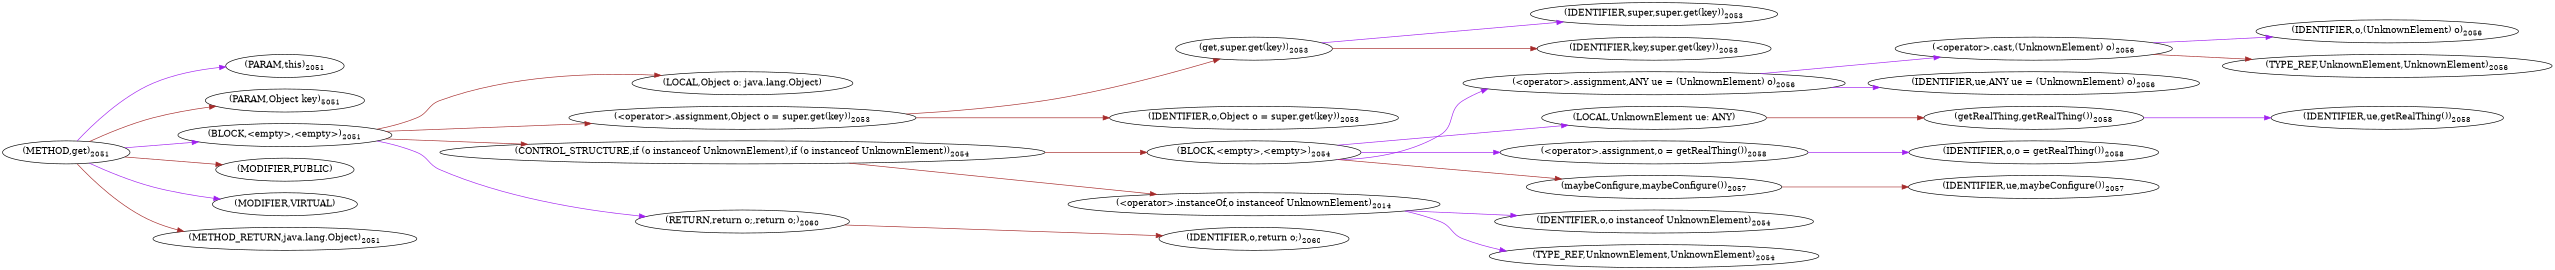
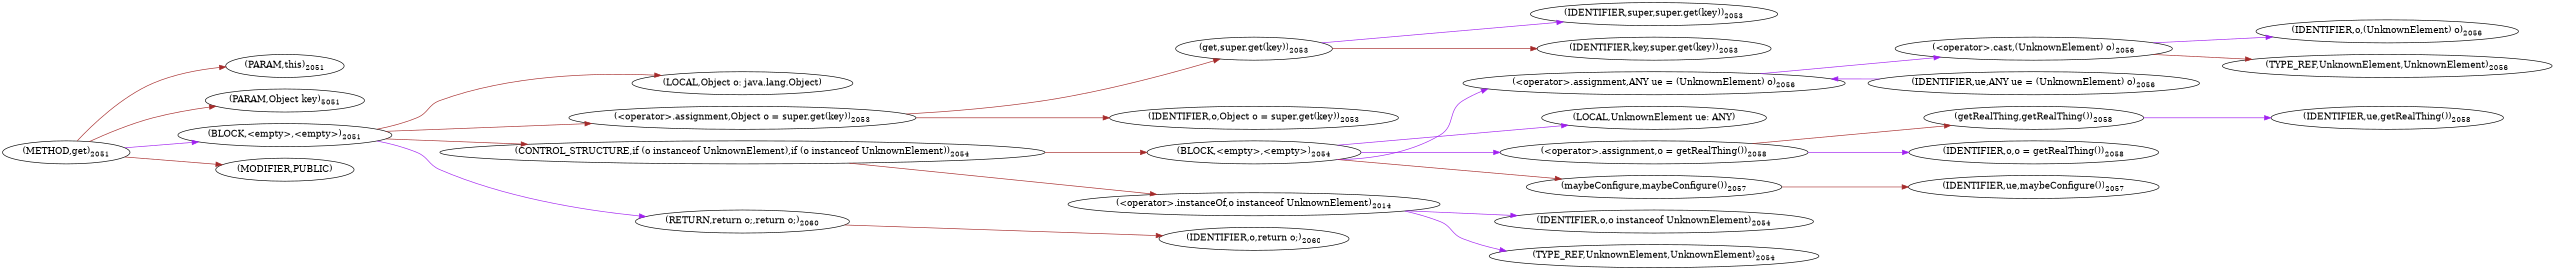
(1852, 88) -> (1859, 79)
(141, 89) -> (141, 89)
(1842, 118) -> (1848, 135)
(285, 204) -> none
(285, 239) -> none
